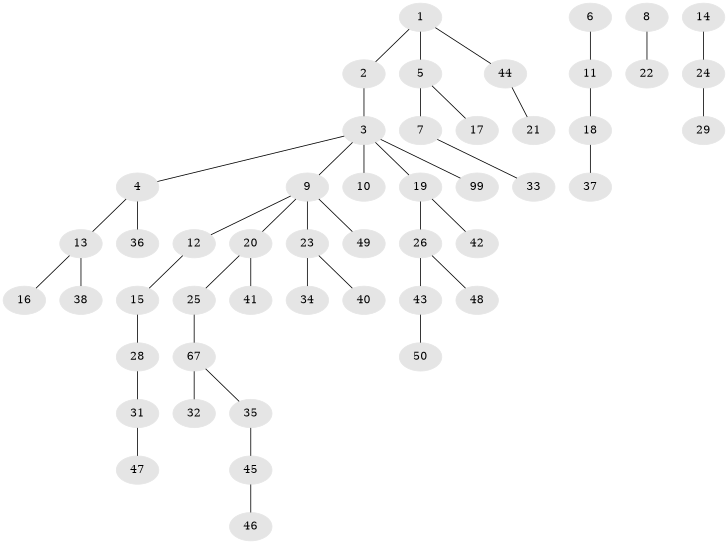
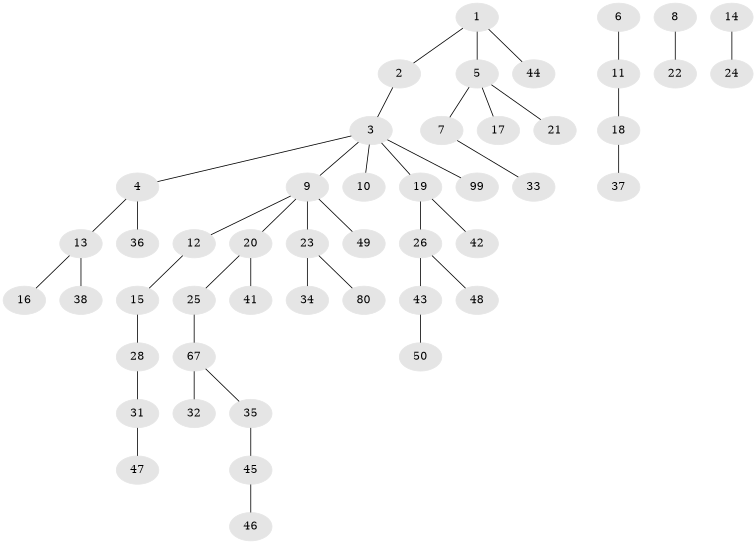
(520, 102) -> (516, 102)
(704, 130) -> none
(364, 300) -> (364, 300)
